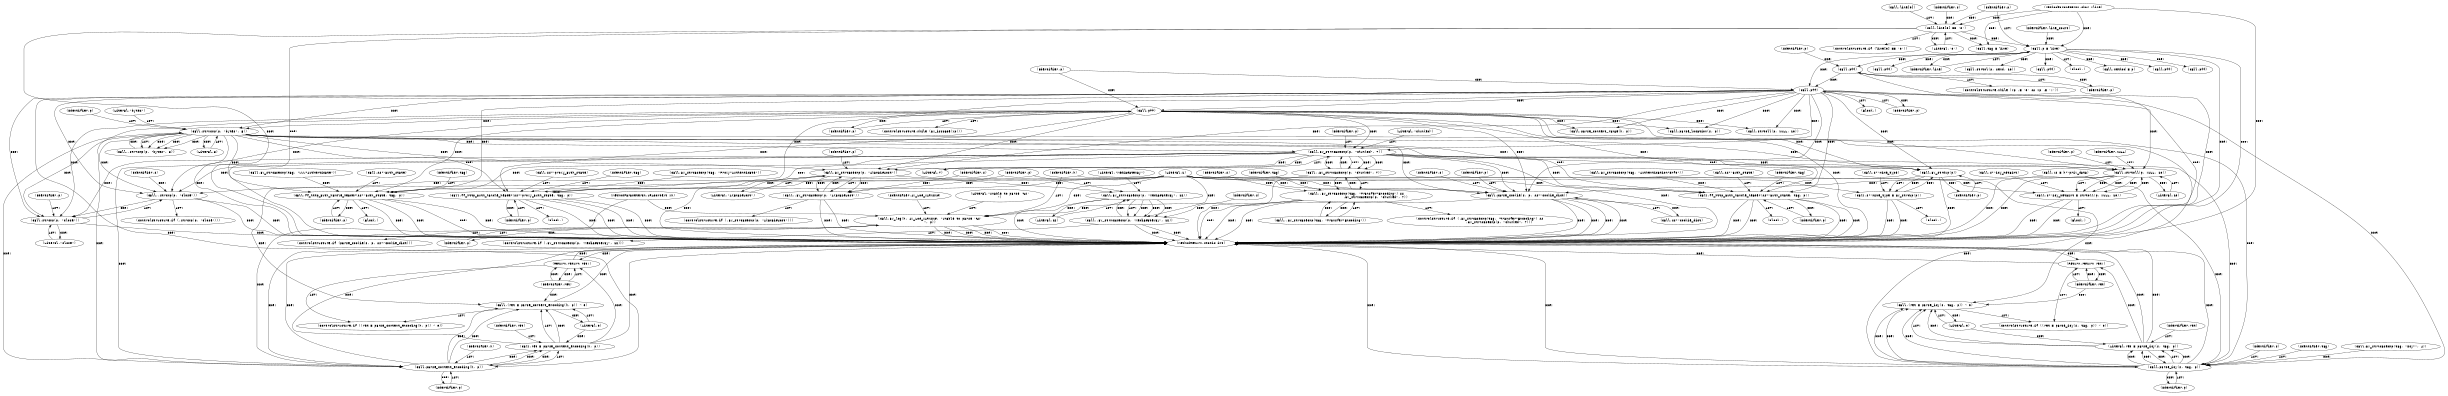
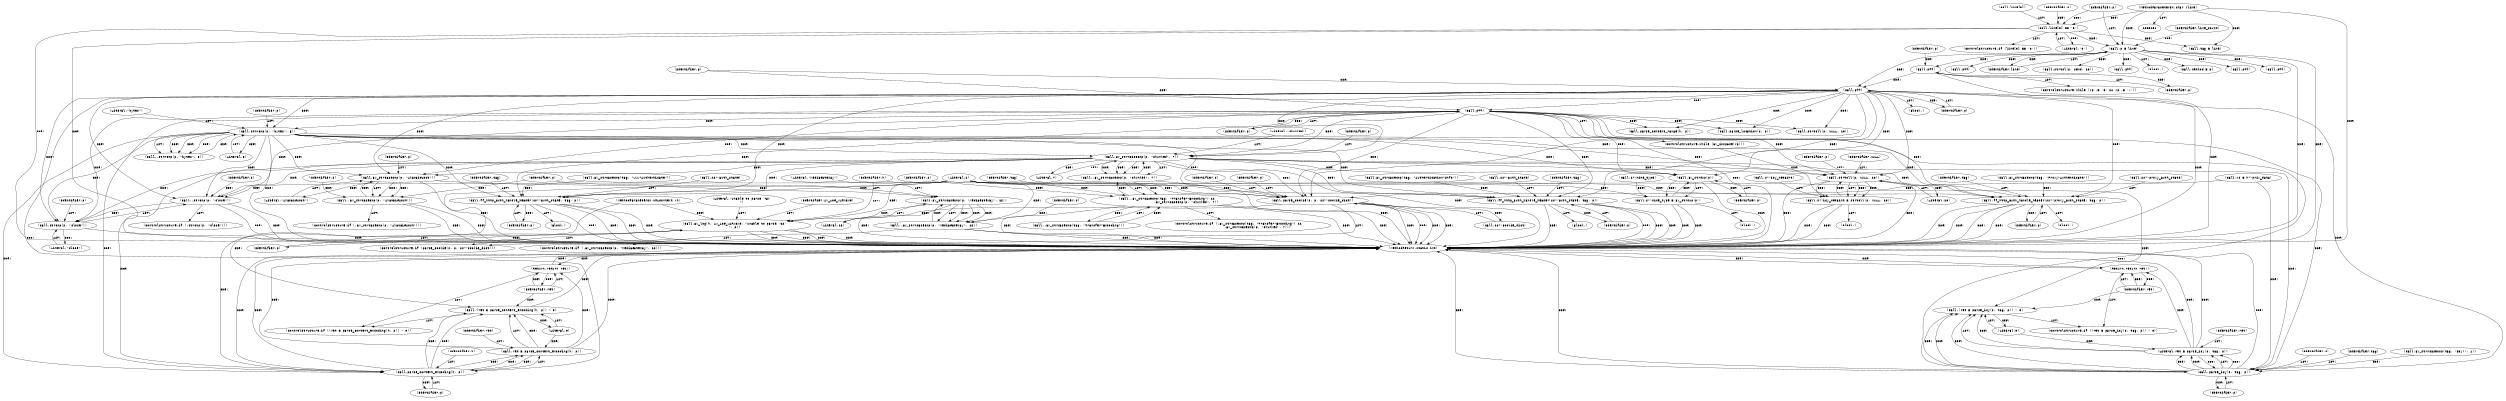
none -> (2150, 28)
(1611, 178) -> (1783, 167)
(1886, 183) -> (1643, 188)
none -> (965, 242)
